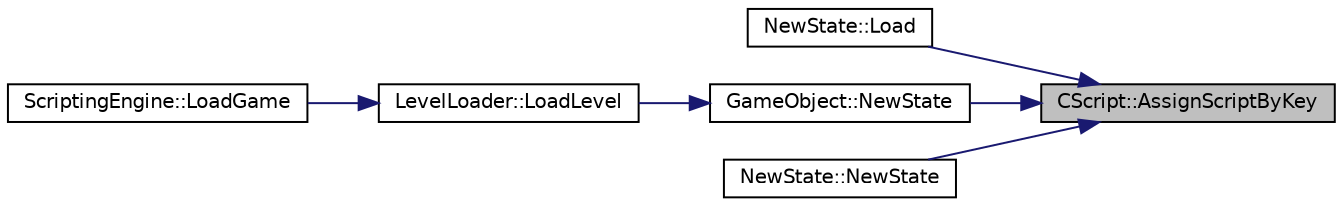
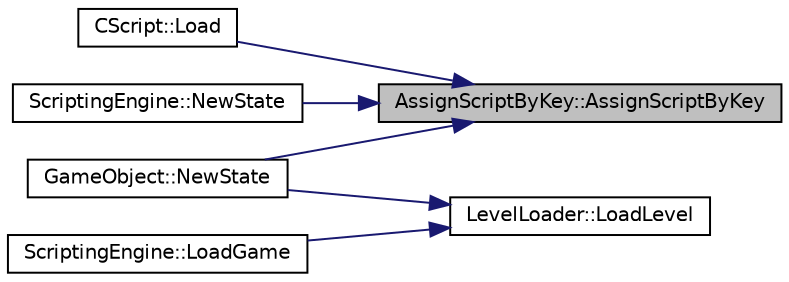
(840, 28) -> (158, 28)
(664, 103) -> (359, 196)
(1188, 103) -> (580, 103)
(840, 178) -> (158, 103)
